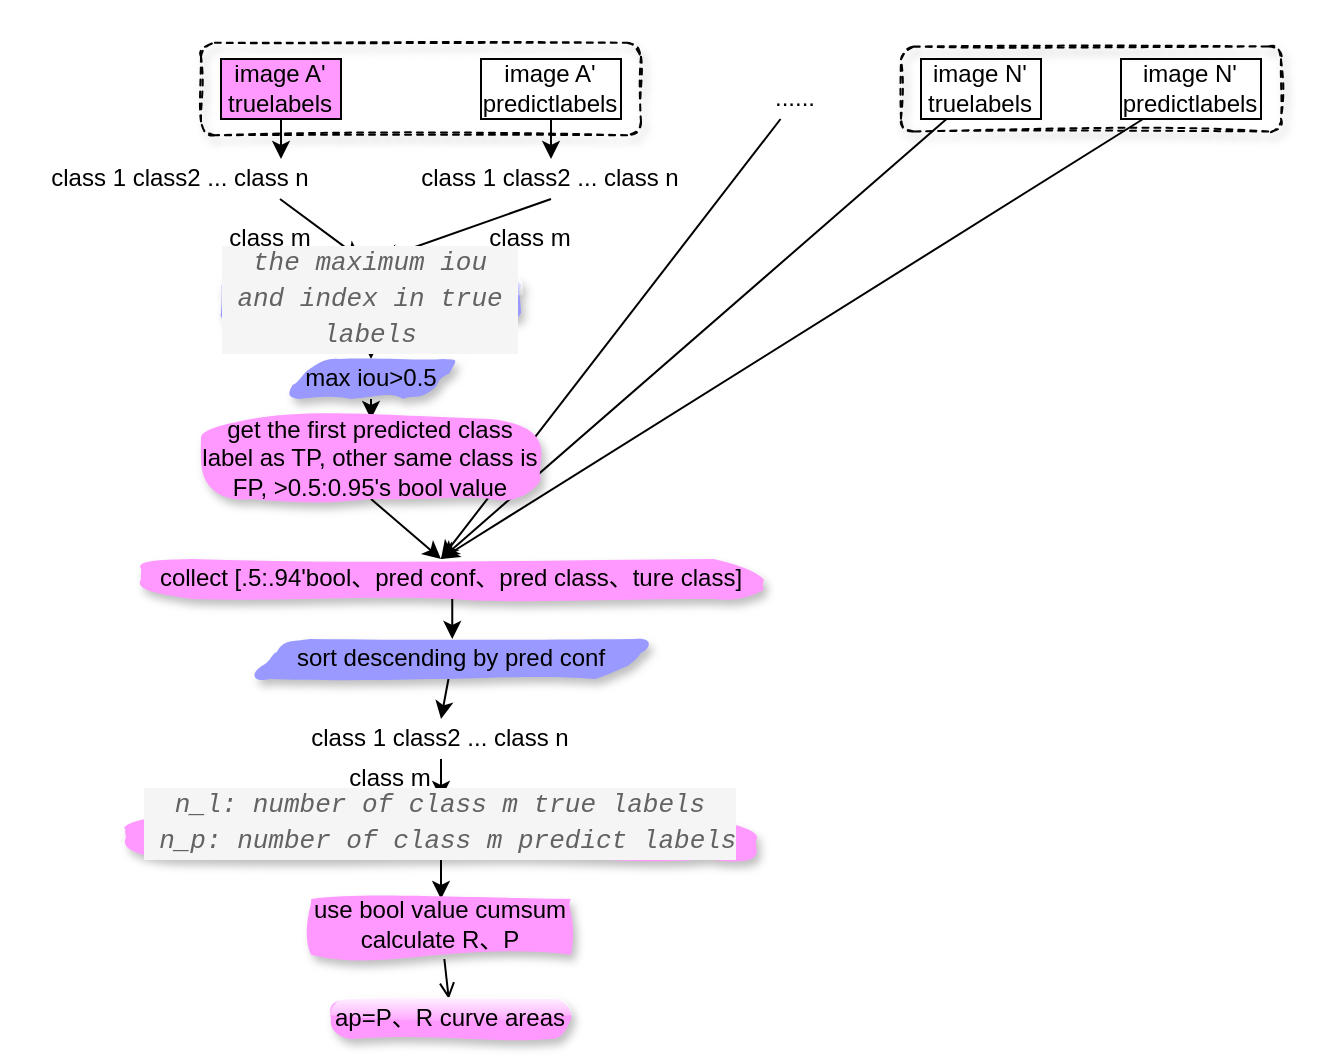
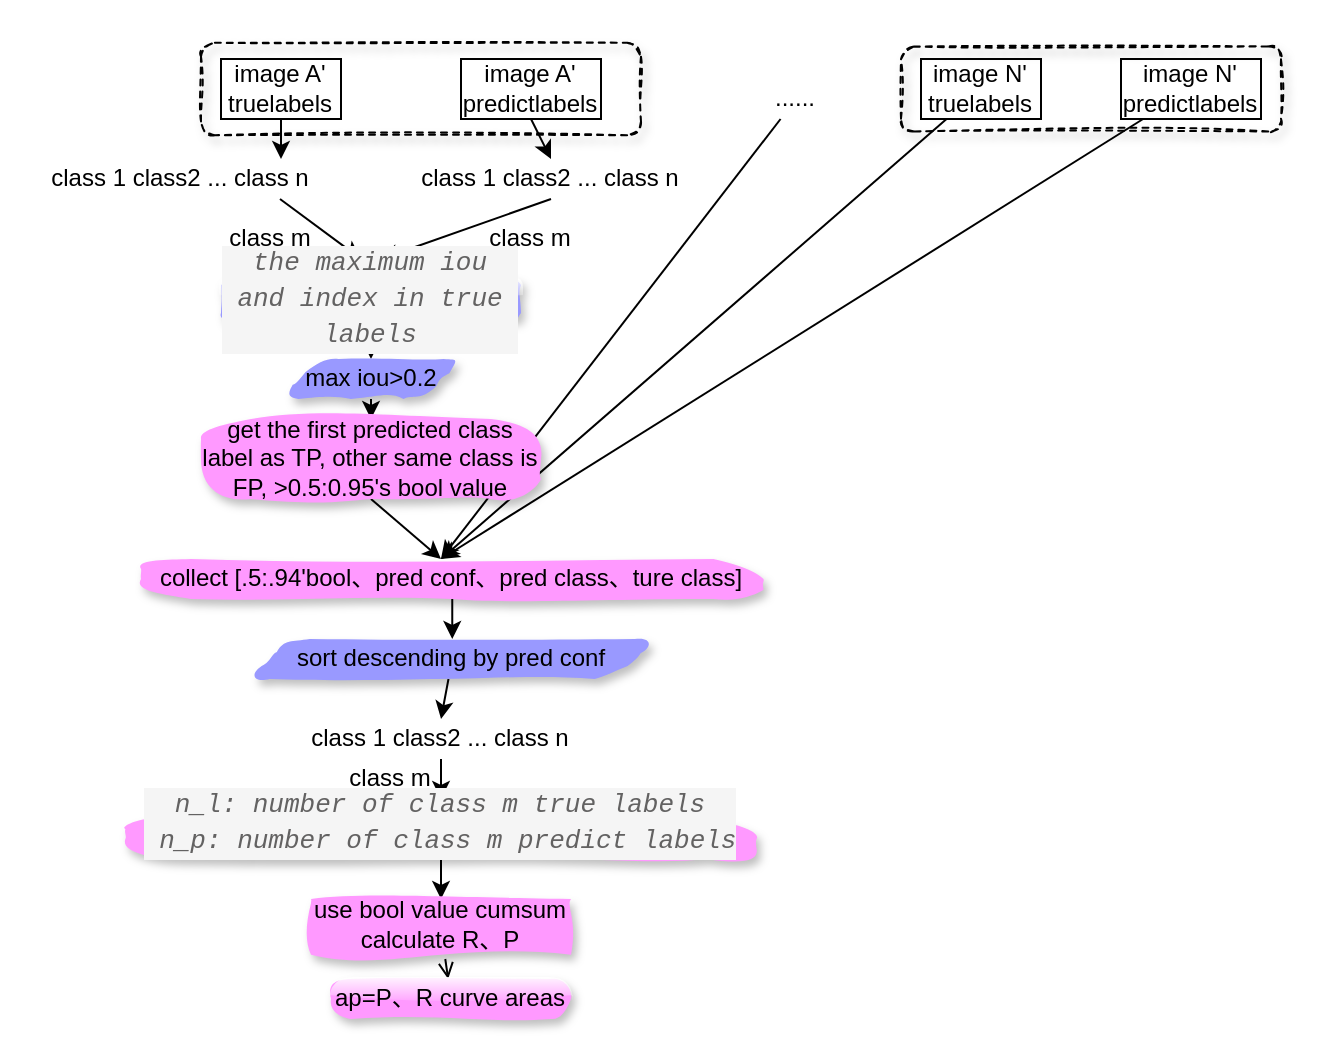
(281, 89) -> (281, 89)
(551, 89) -> (531, 89)
(372, 379) -> (372, 379)
(451, 1019) -> (451, 999)
